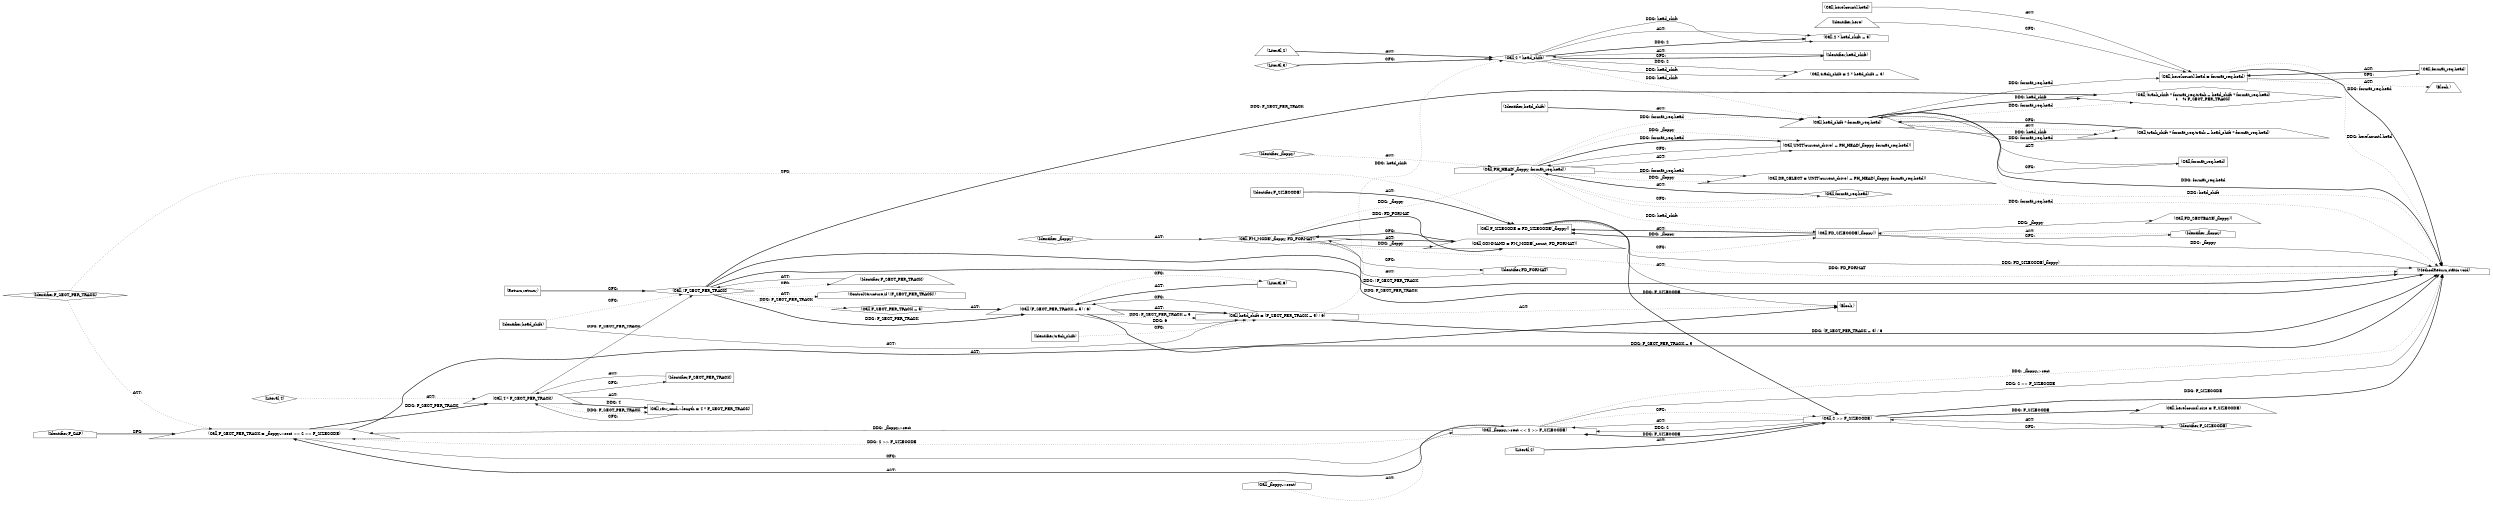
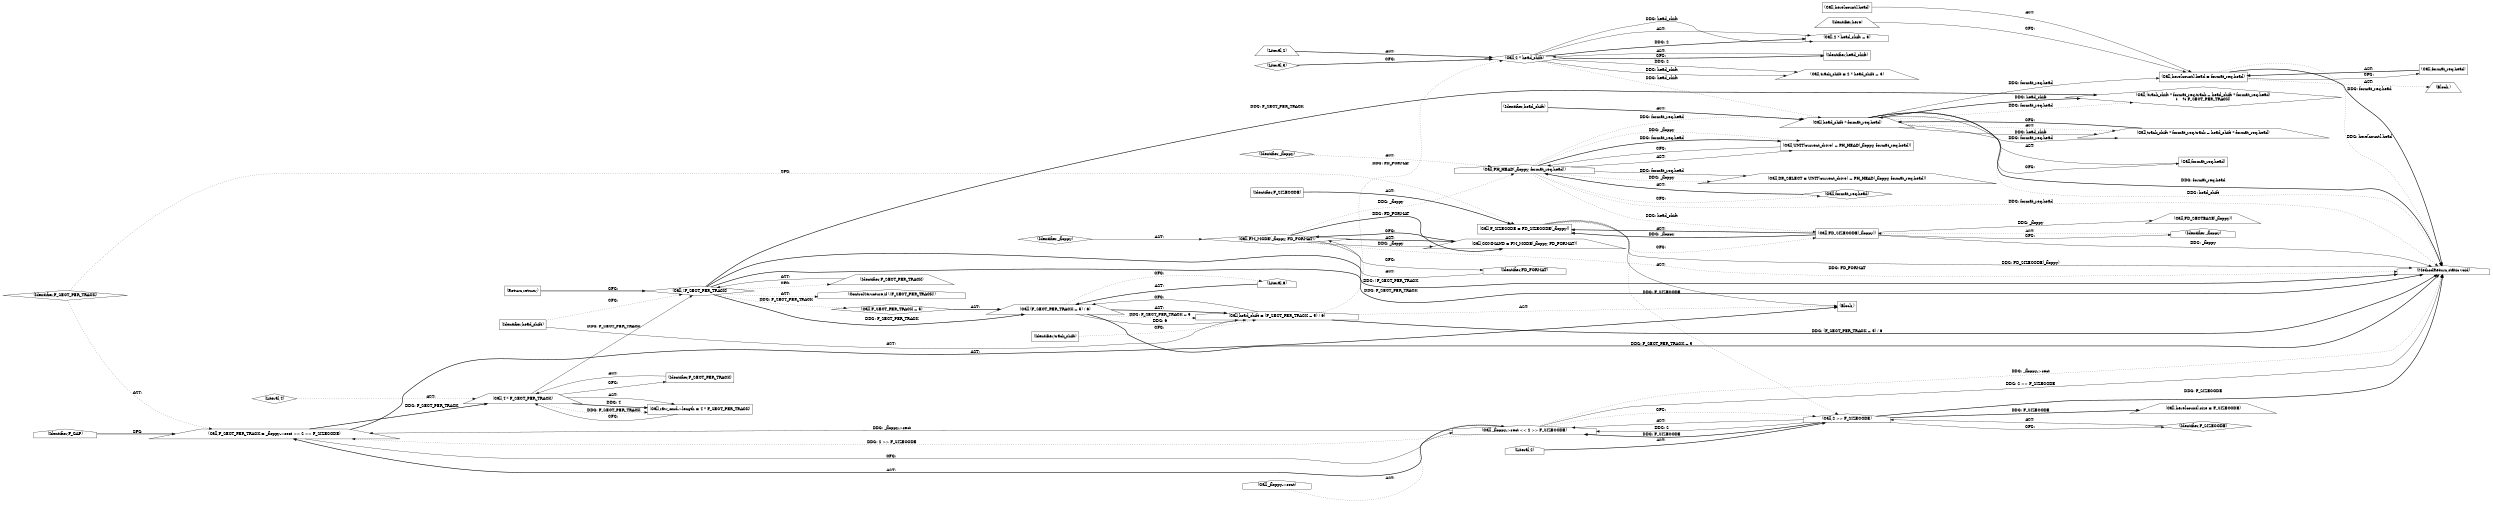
(1391, 163) -> (1391, 163)
(1525, 244) -> (1525, 244)
(1659, 317) -> (1659, 317)
